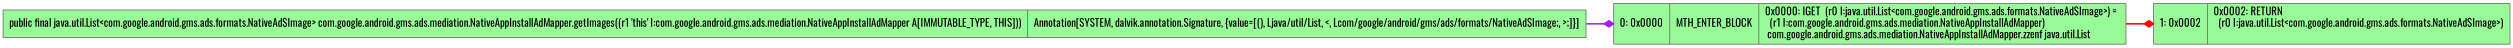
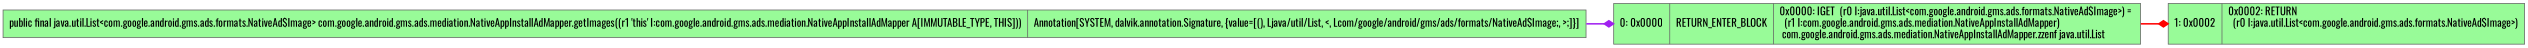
(1714, 23) -> (1722, 23)
